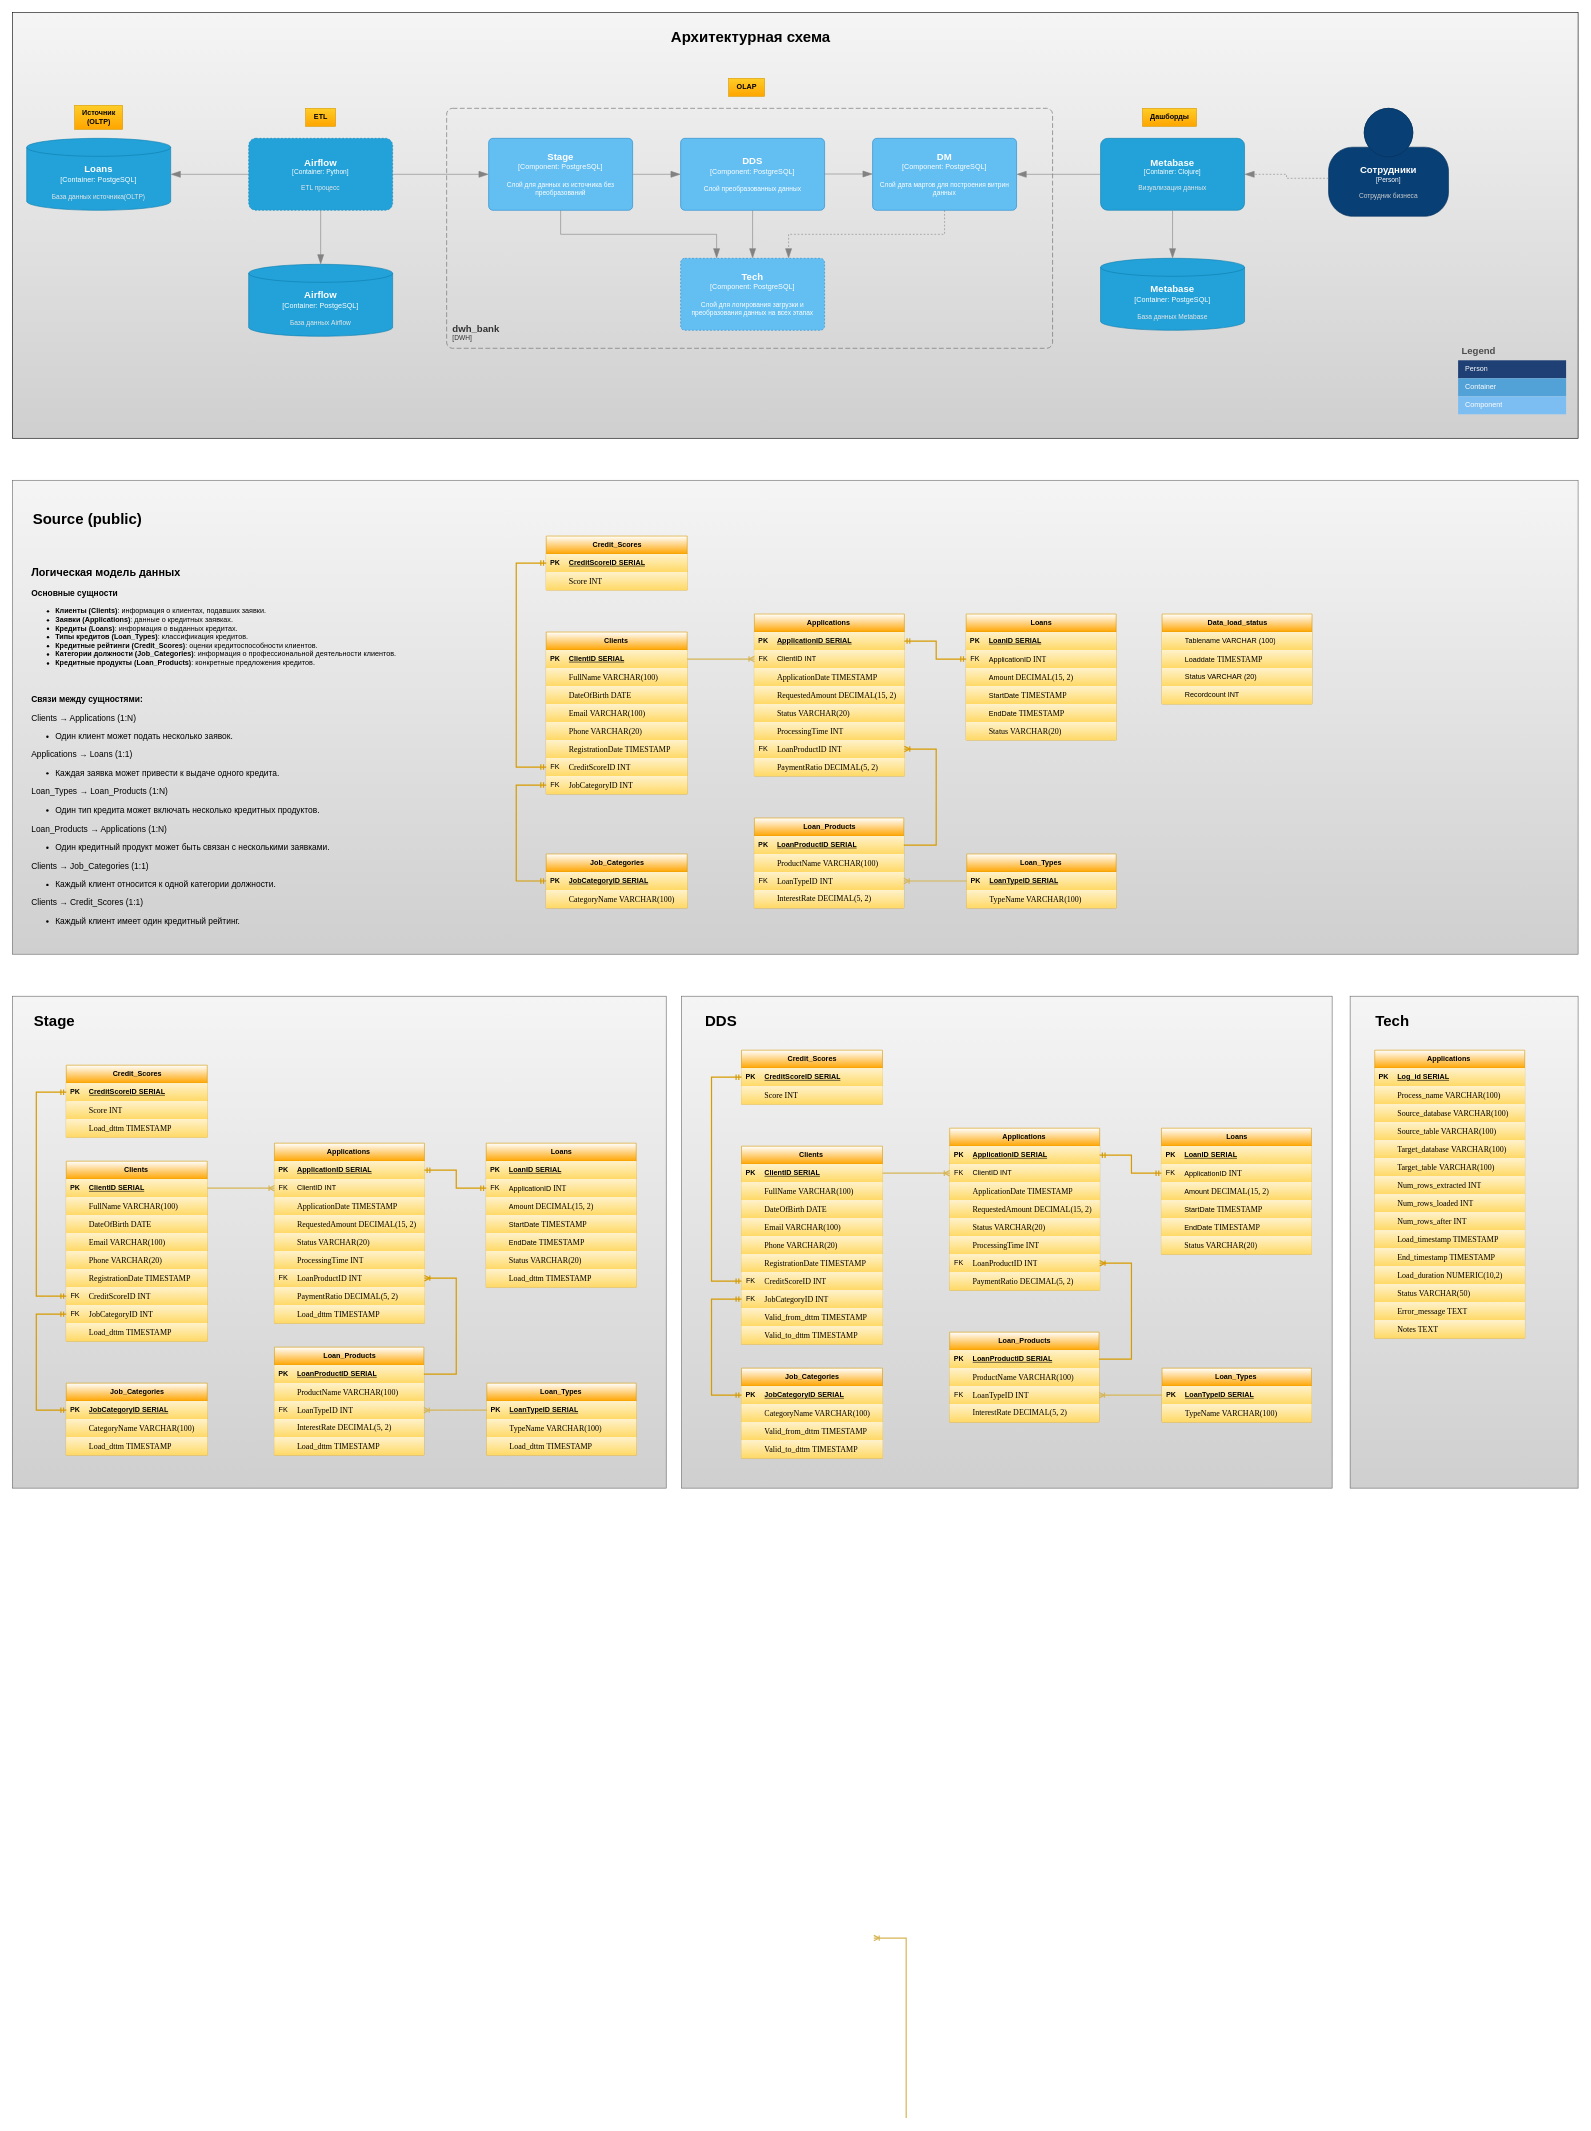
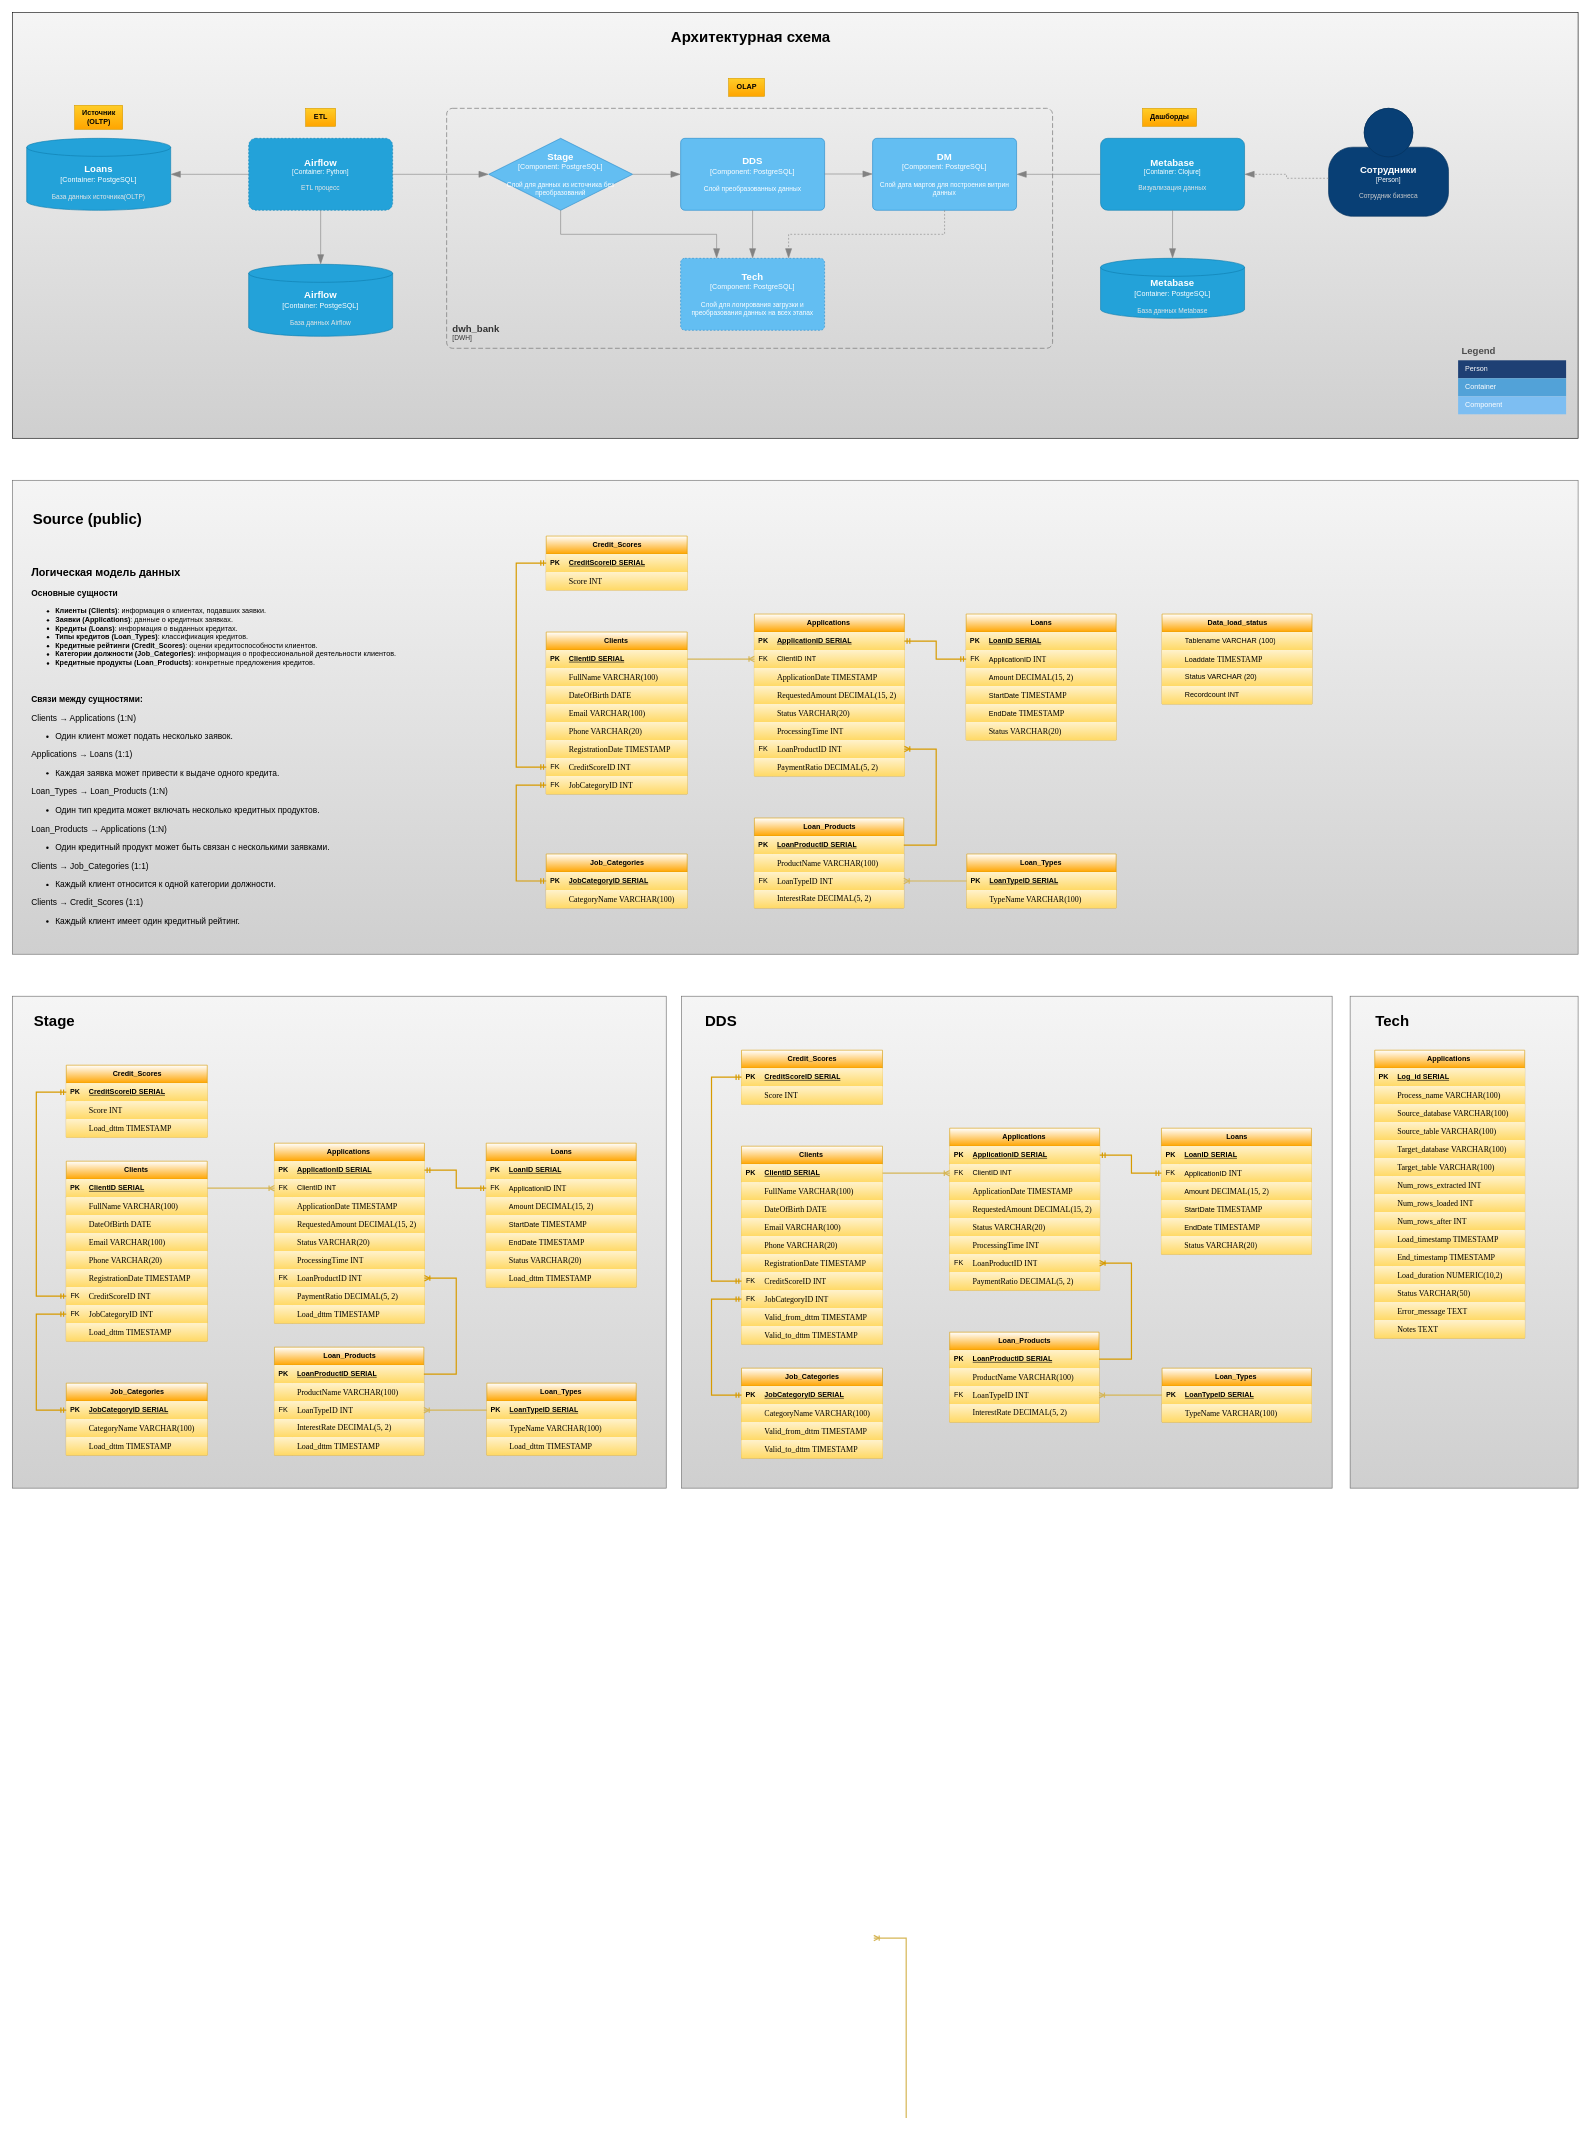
(561, 174) -> (561, 174)
(1173, 294) -> (1173, 288)
